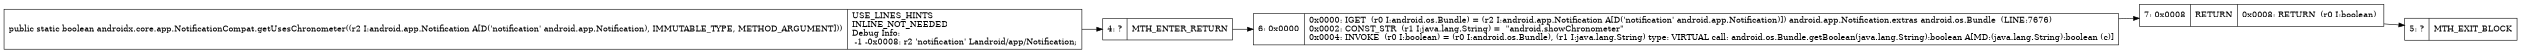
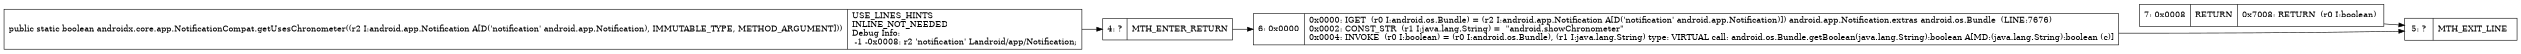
(2311, 15) -> (2311, 15)
(2126, 19) -> (2259, 33)
(2473, 29) -> (2473, 29)
